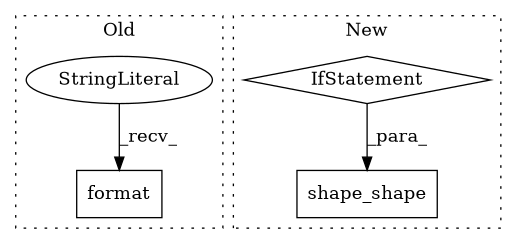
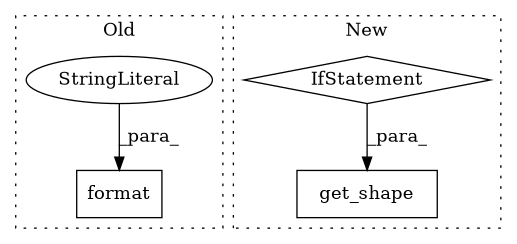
(149, 137) -> (149, 137)
(367, 194) -> (367, 194)
